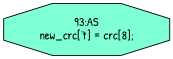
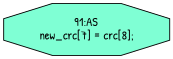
(87, 29) -> (87, 29)
